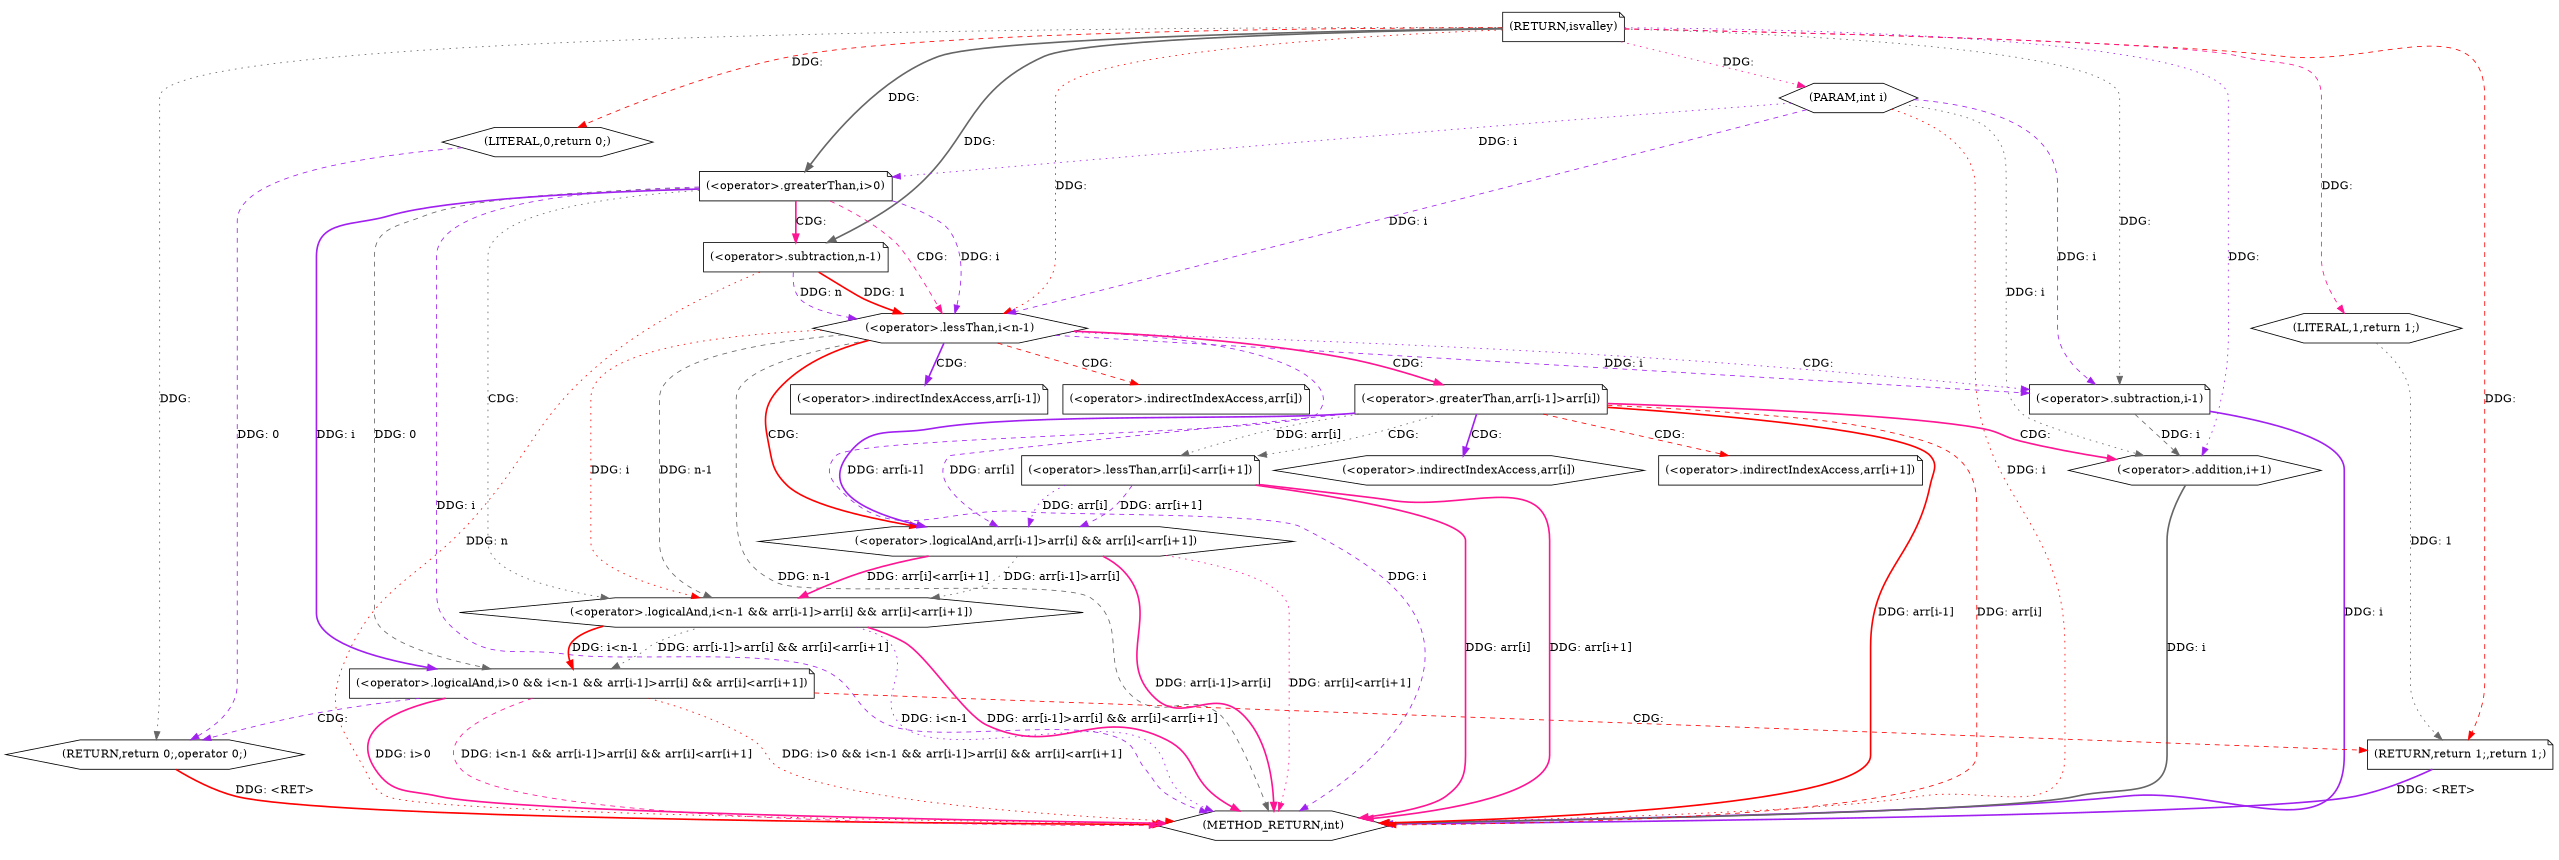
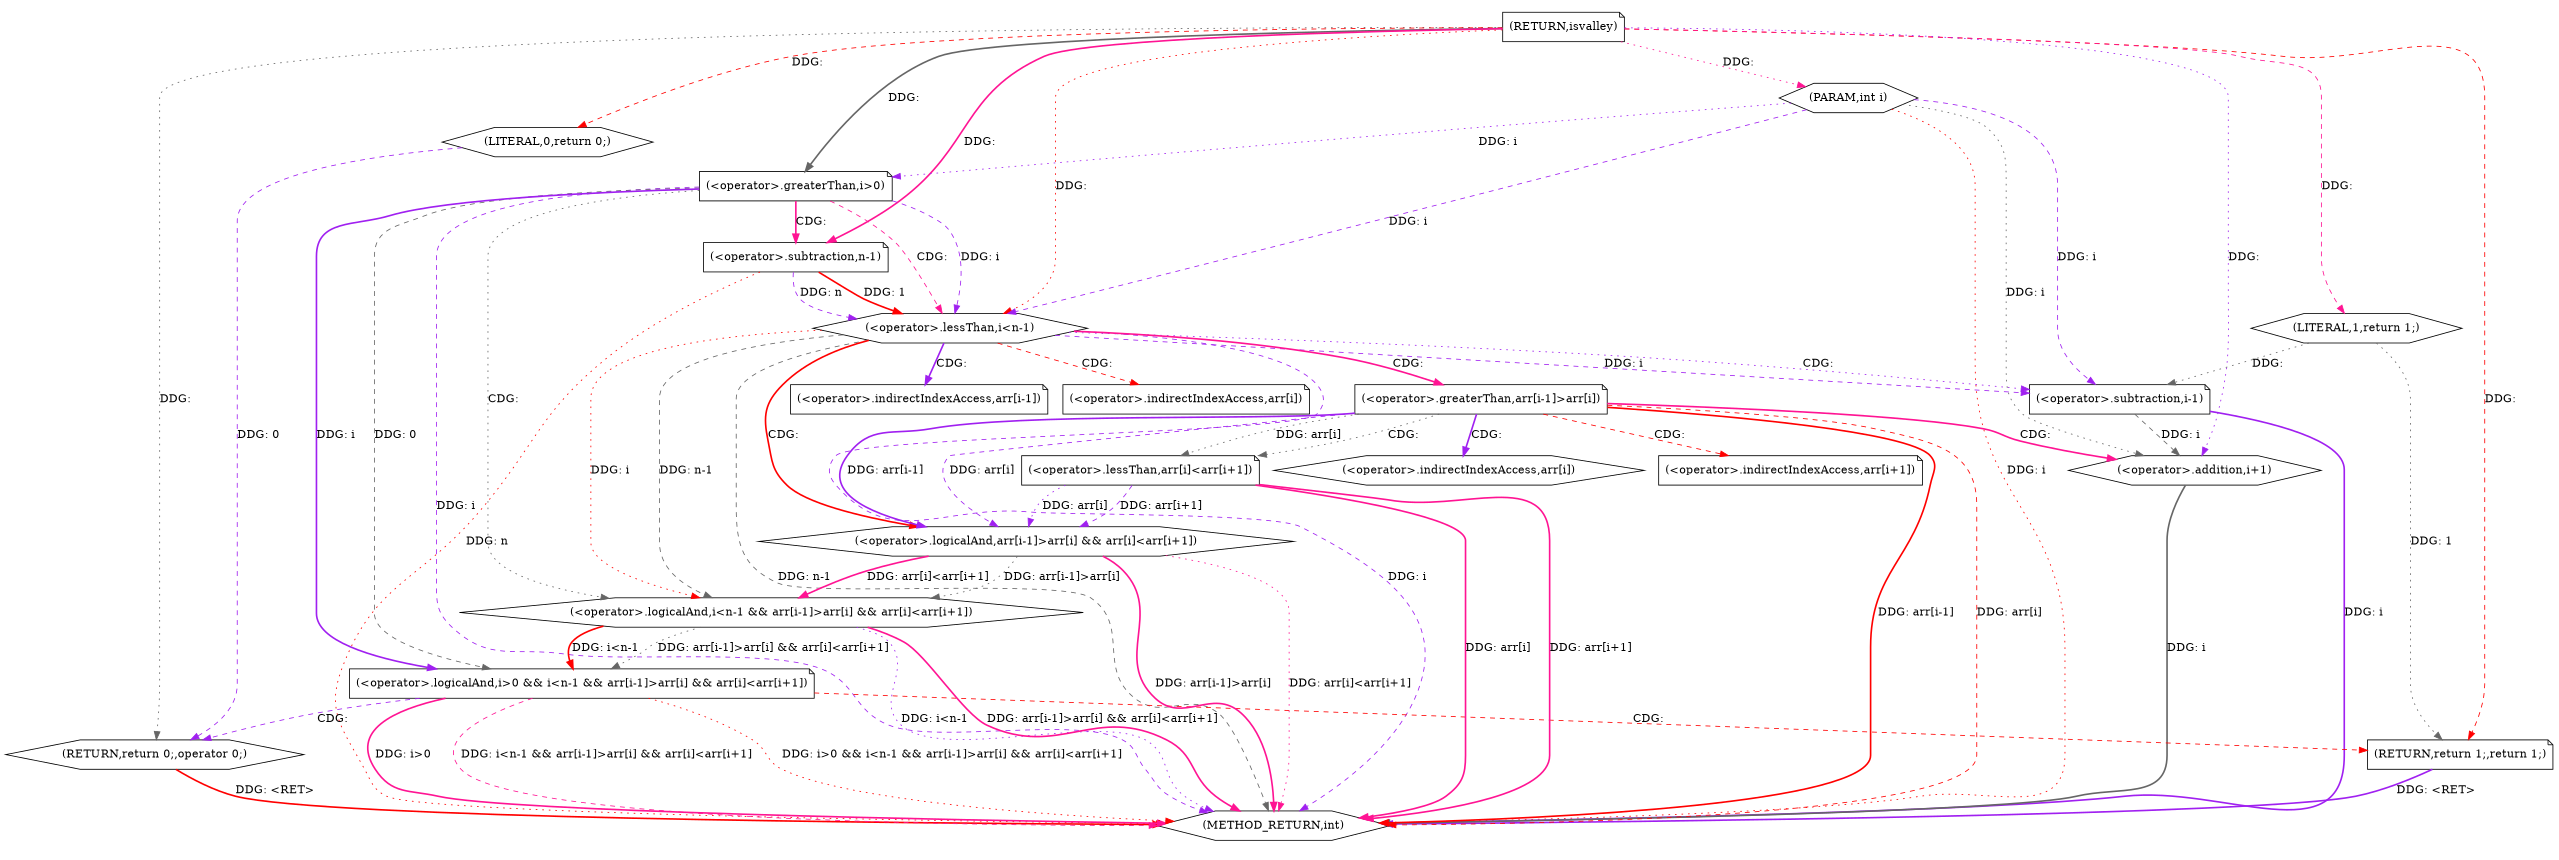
(1132, 43) -> (1132, 43)
(2016, 58) -> (2242, 363)
